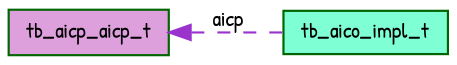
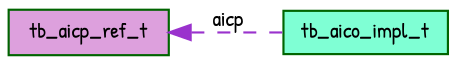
(89, 32) -> (89, 32)
